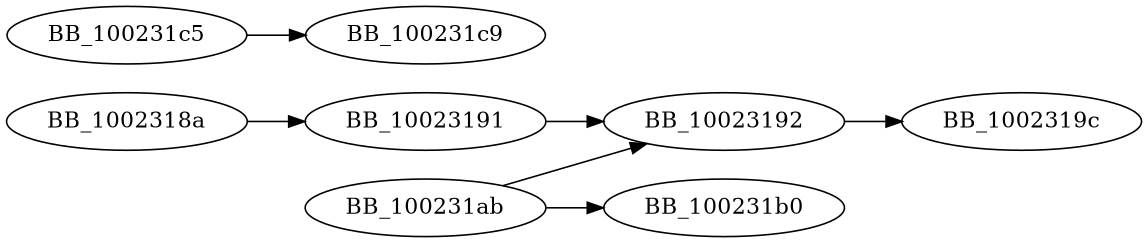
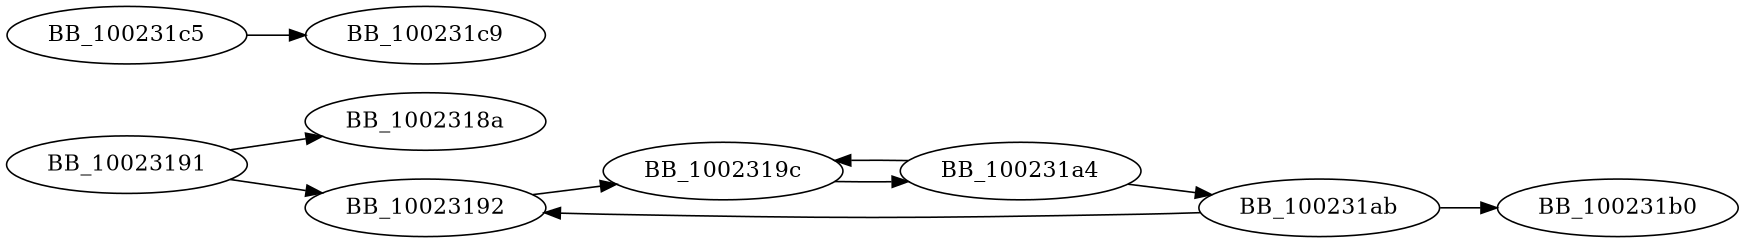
(268, 121) -> (268, 144)
none -> (1021, 171)
